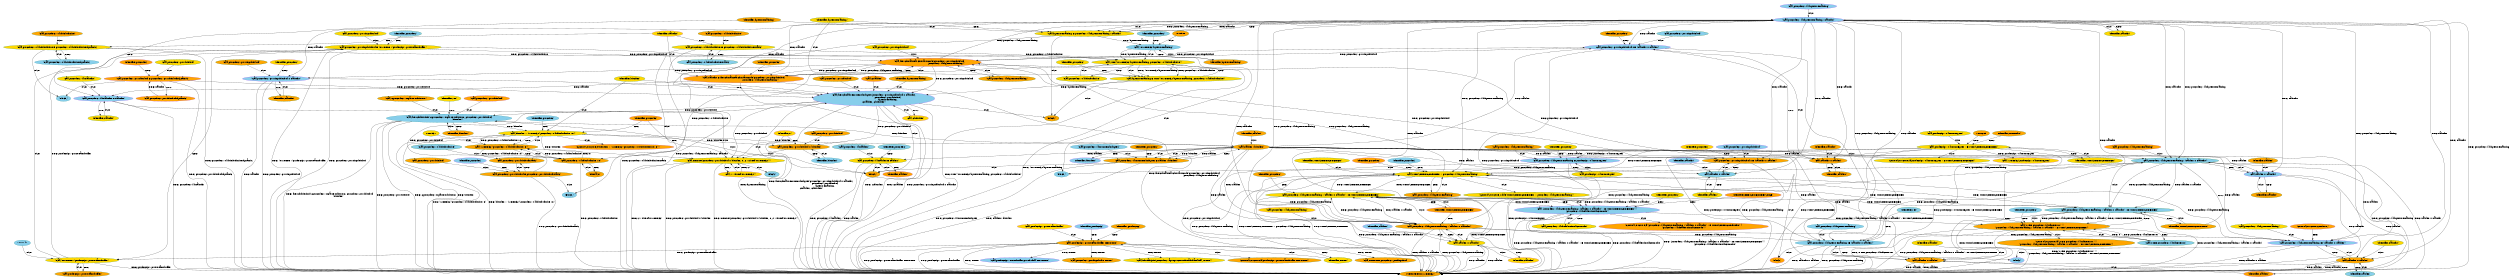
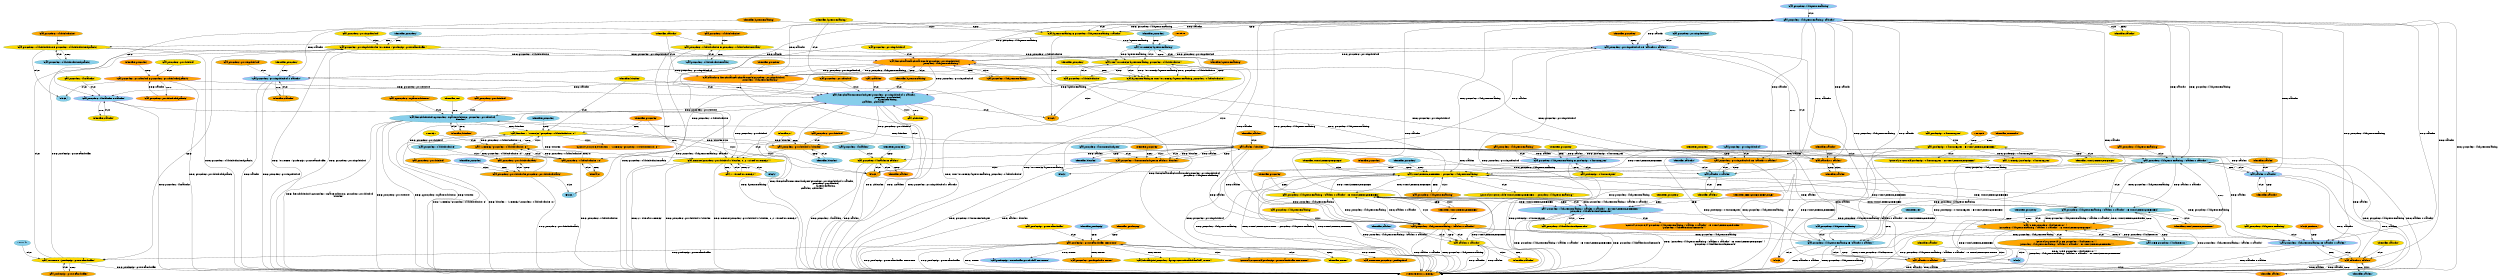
(2313, 226) -> (2310, 226)
